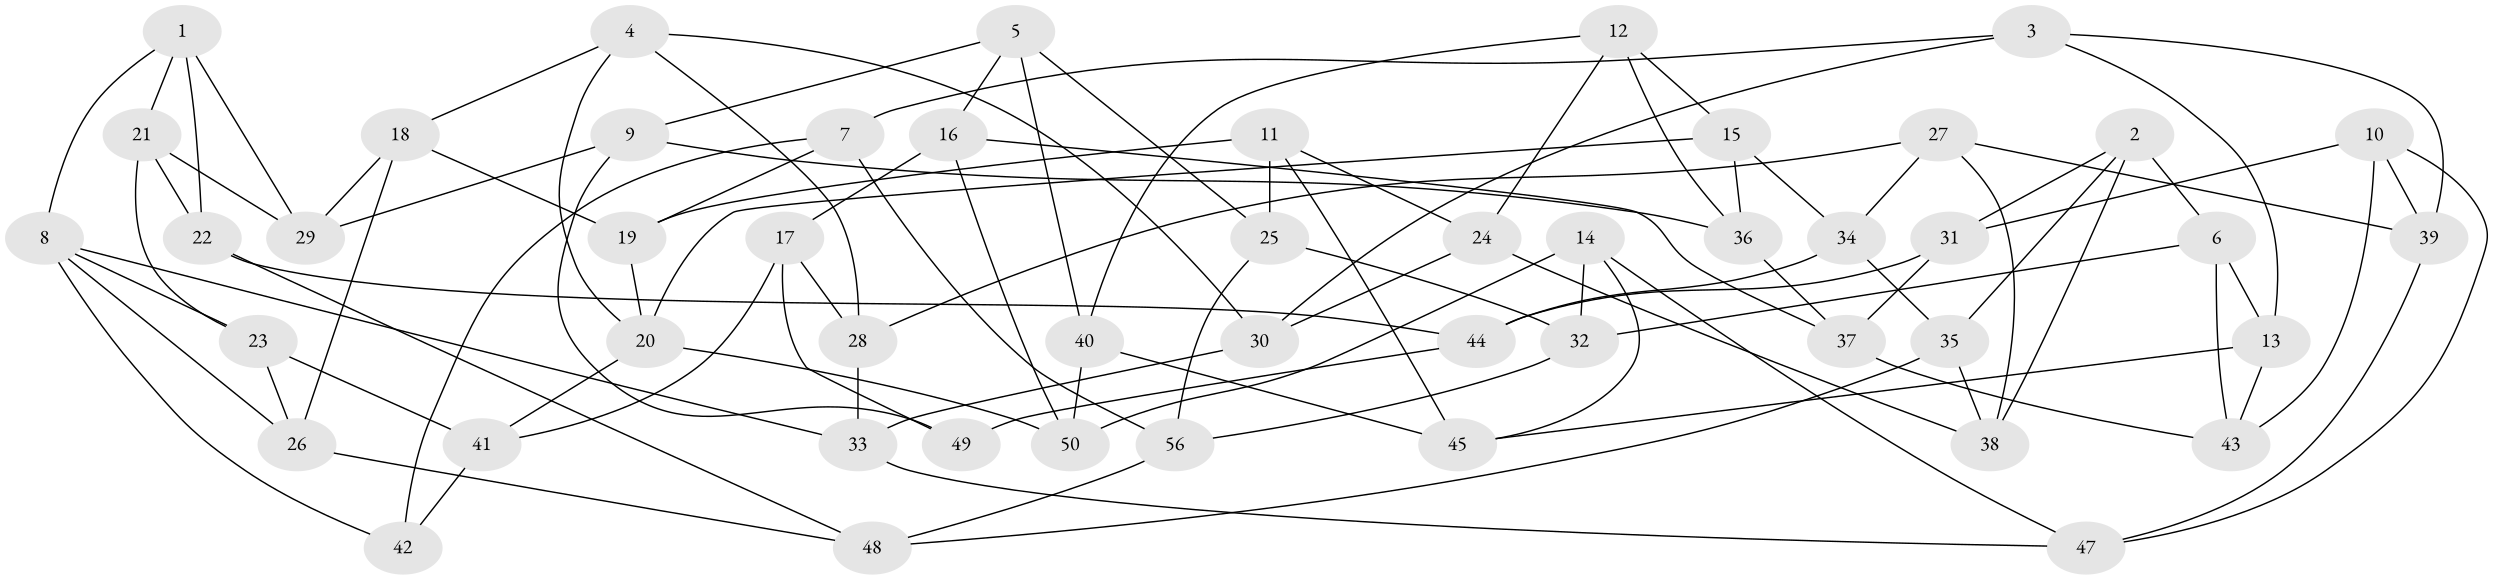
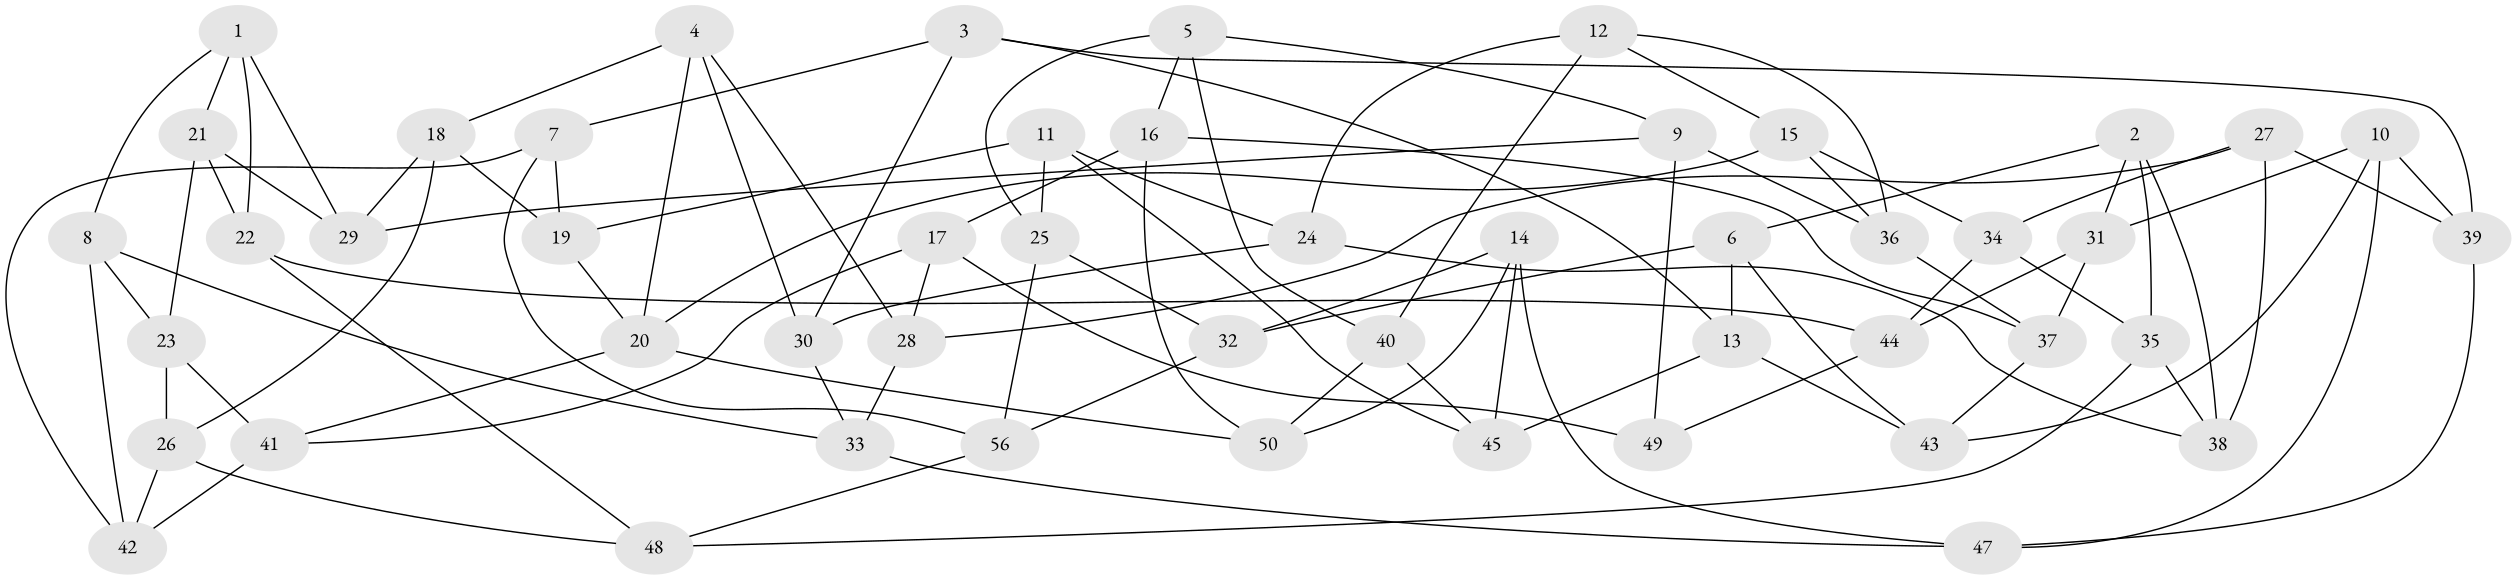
(171, 341) -> (147, 496)
